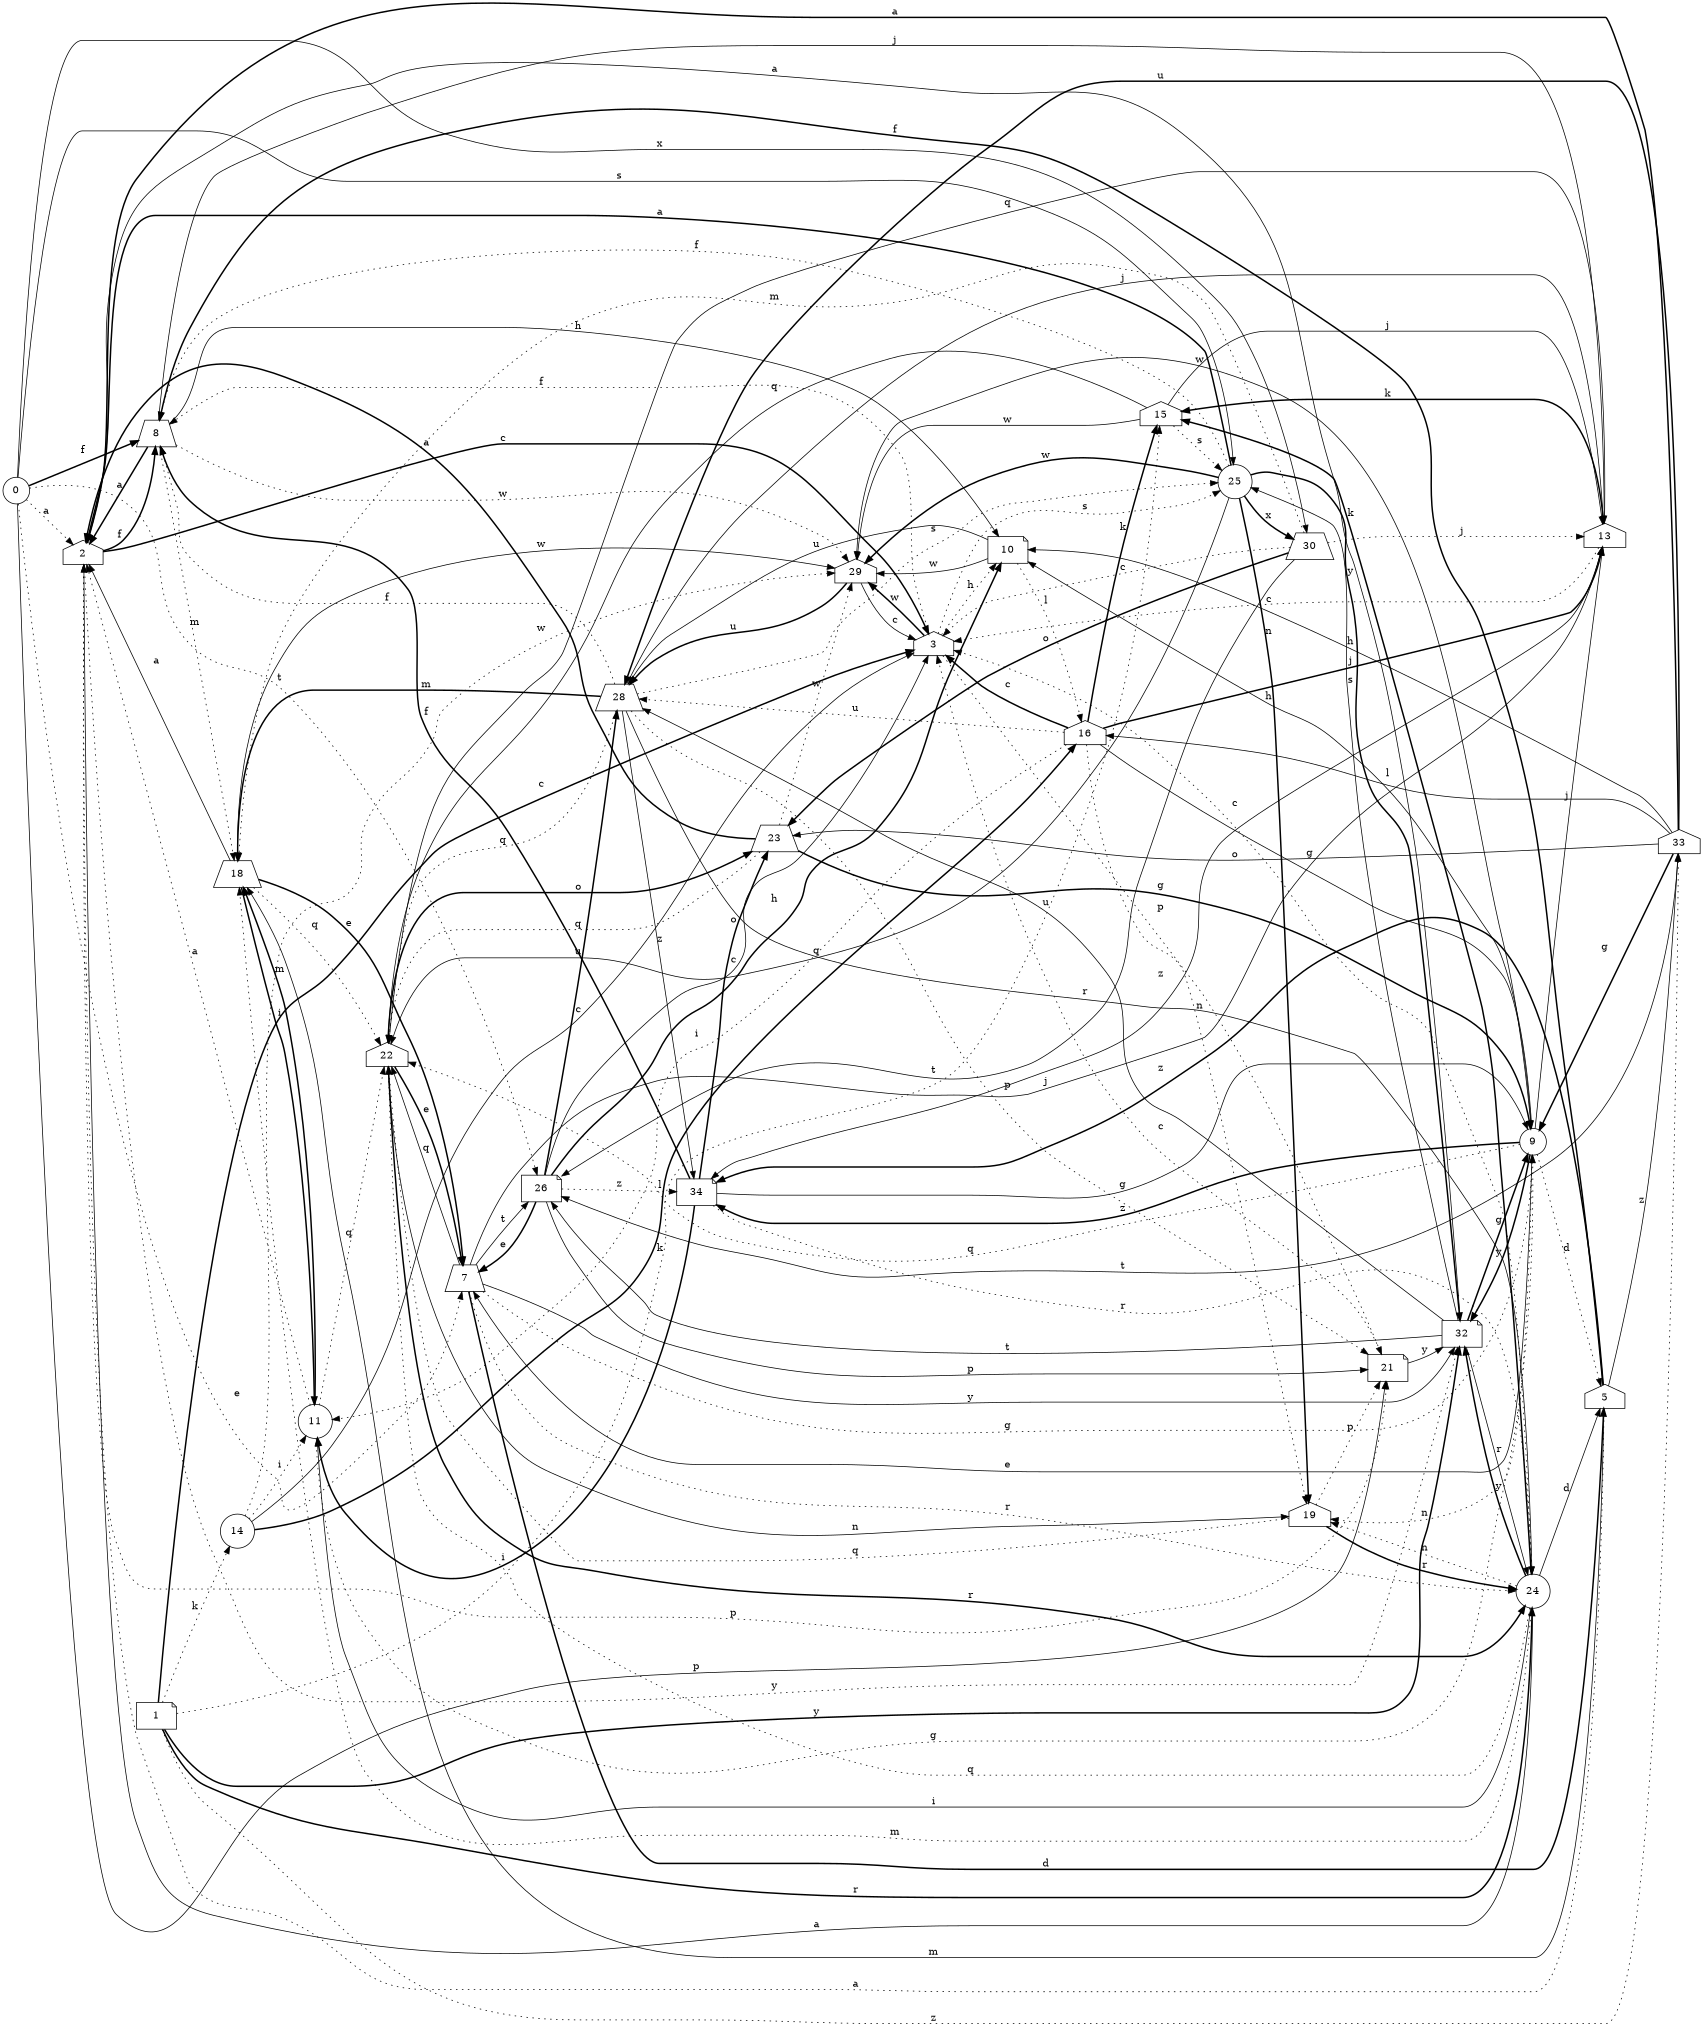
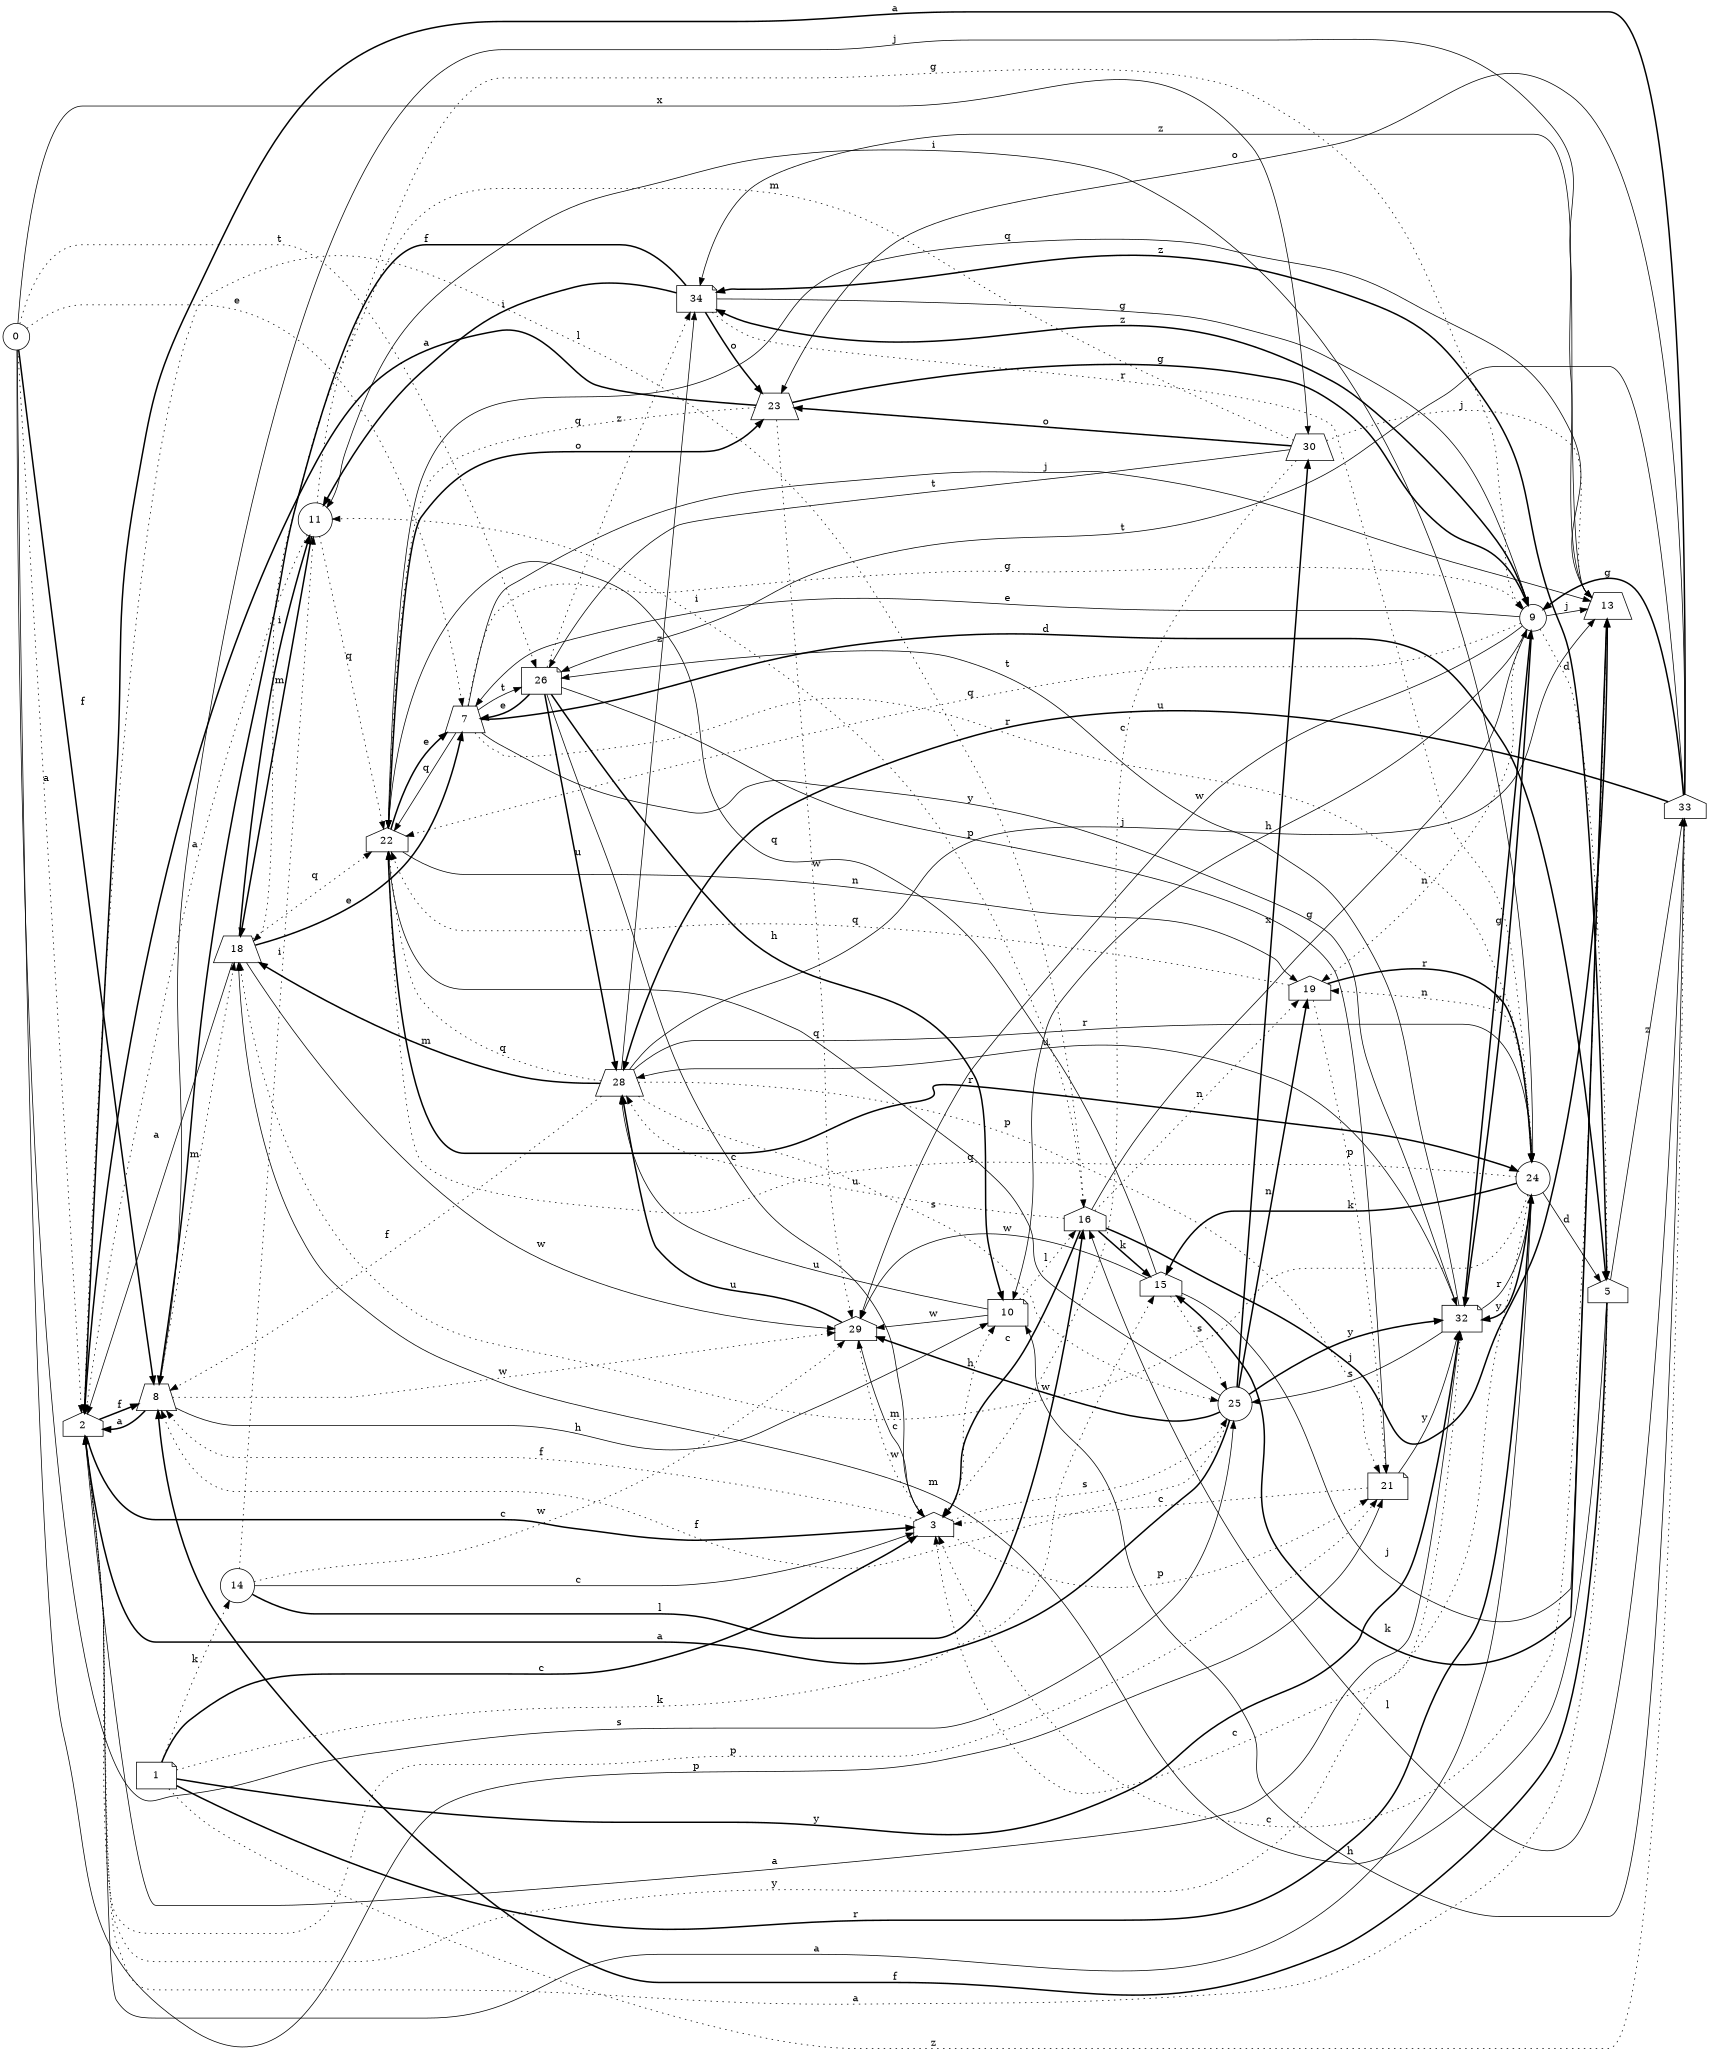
none -> (355, 257)
(1605, 537) -> (1608, 606)
(900, 611) -> (882, 1437)
